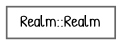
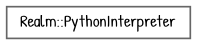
(61, 23) -> (98, 23)
